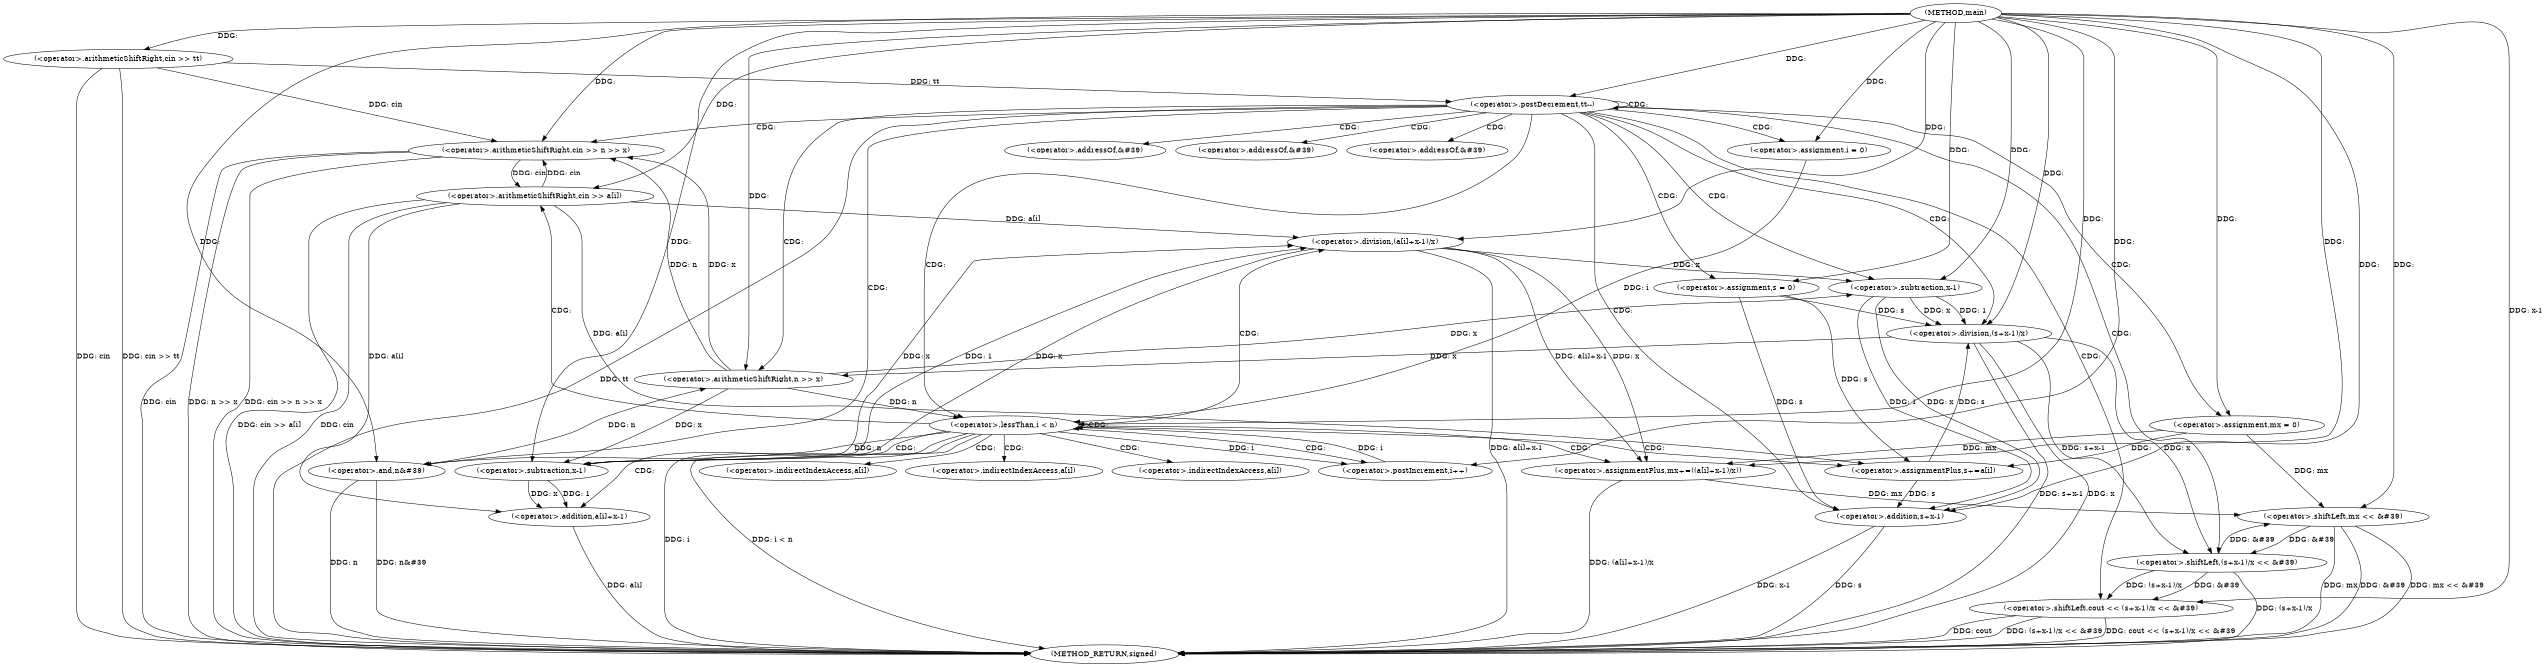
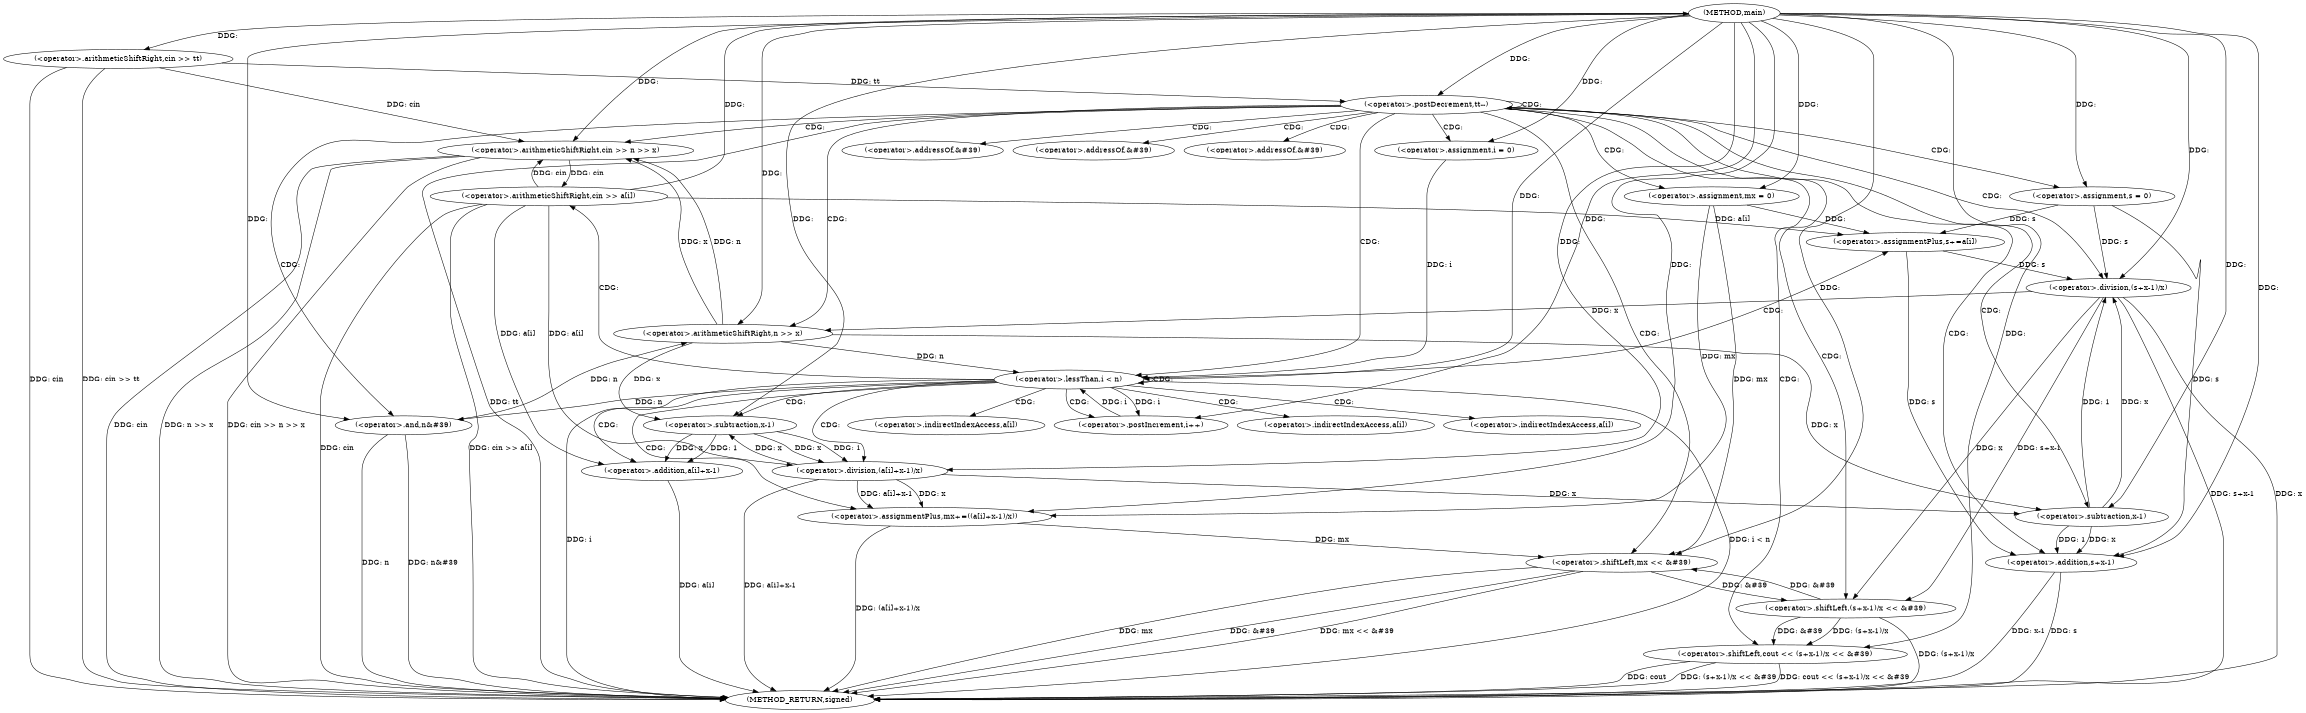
(1162, 32) -> (1097, 18)
(2526, 311) -> (2017, 334)
none -> (1627, 317)
